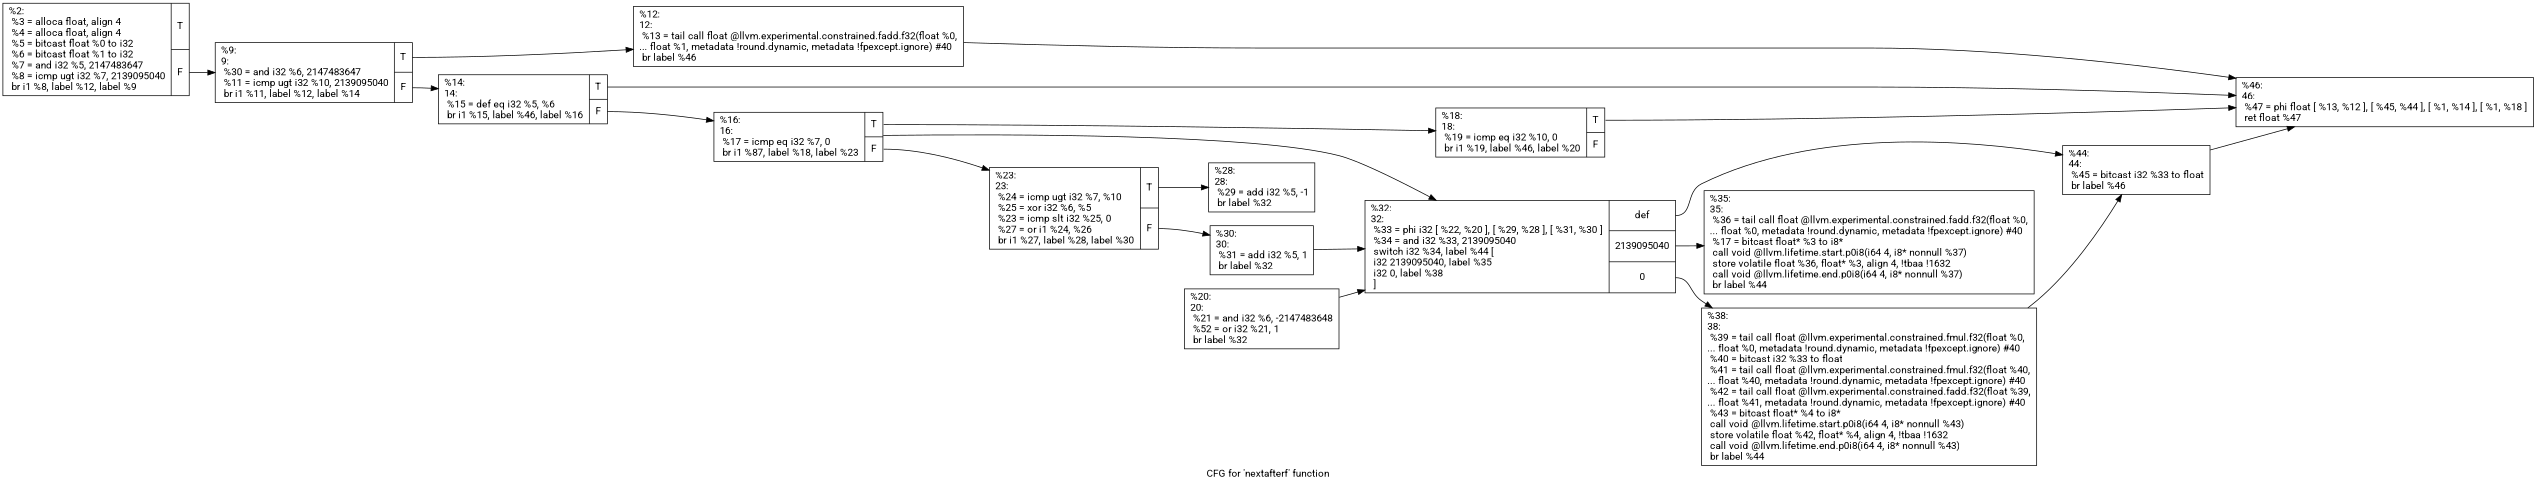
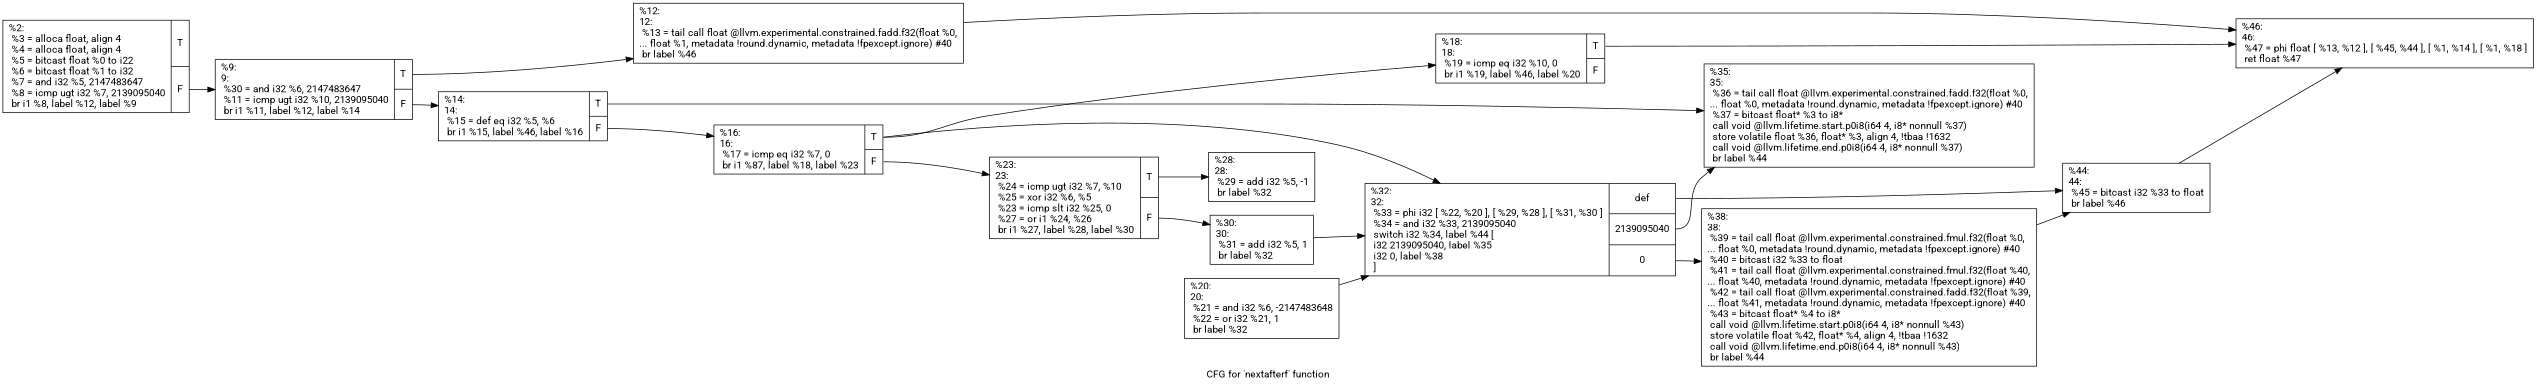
(71, 44) -> (71, 61)
(1418, 87) -> (1152, 104)
(1777, 242) -> (1777, 115)
(1235, 329) -> (1235, 319)
